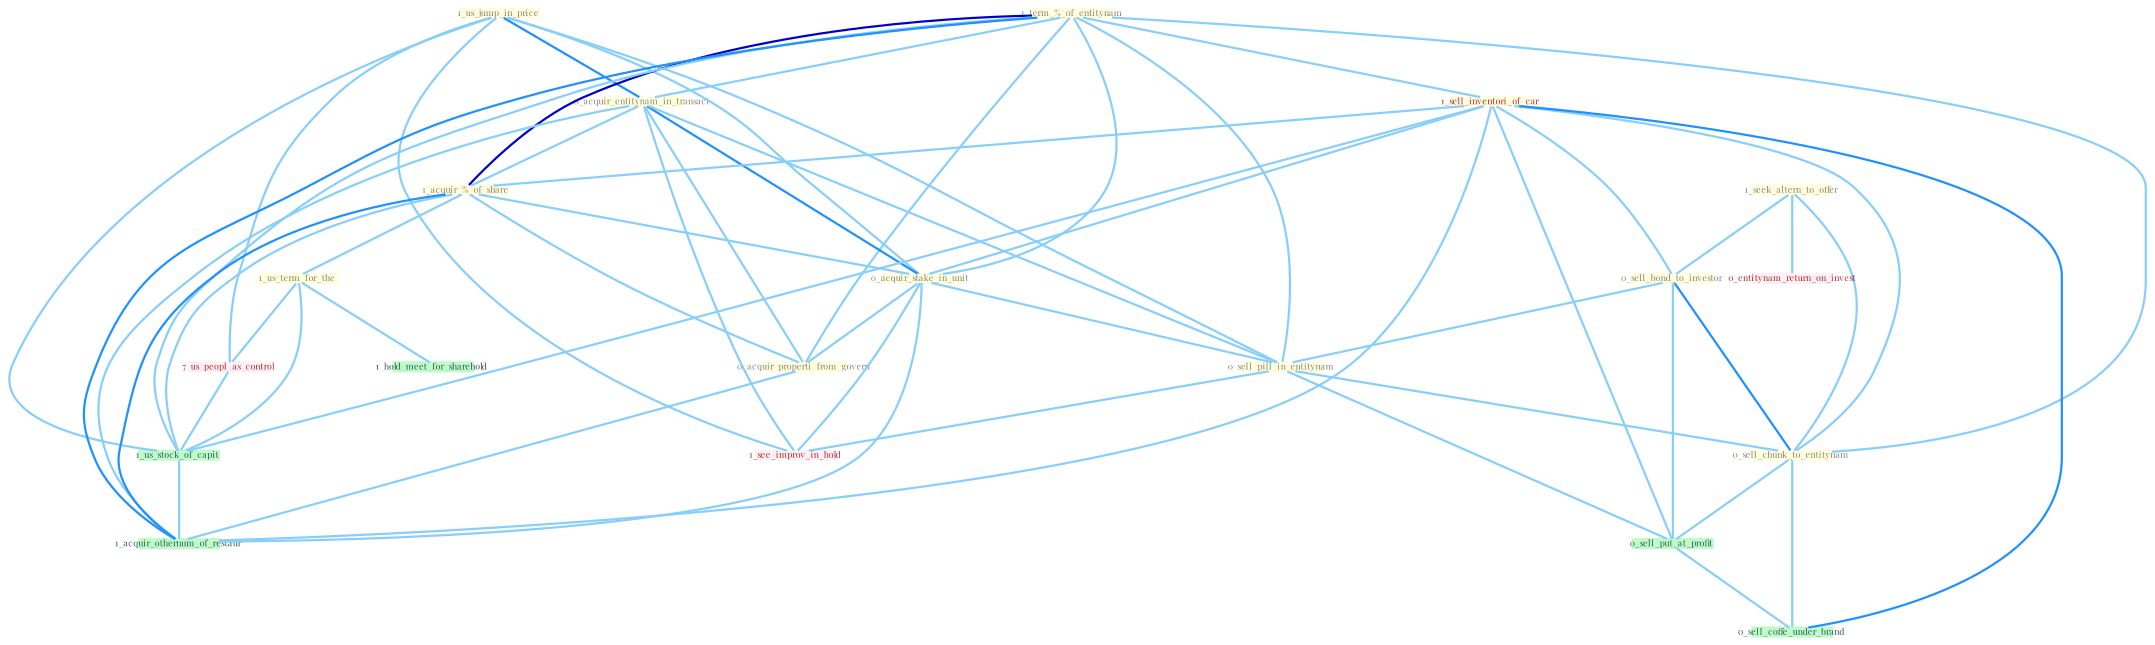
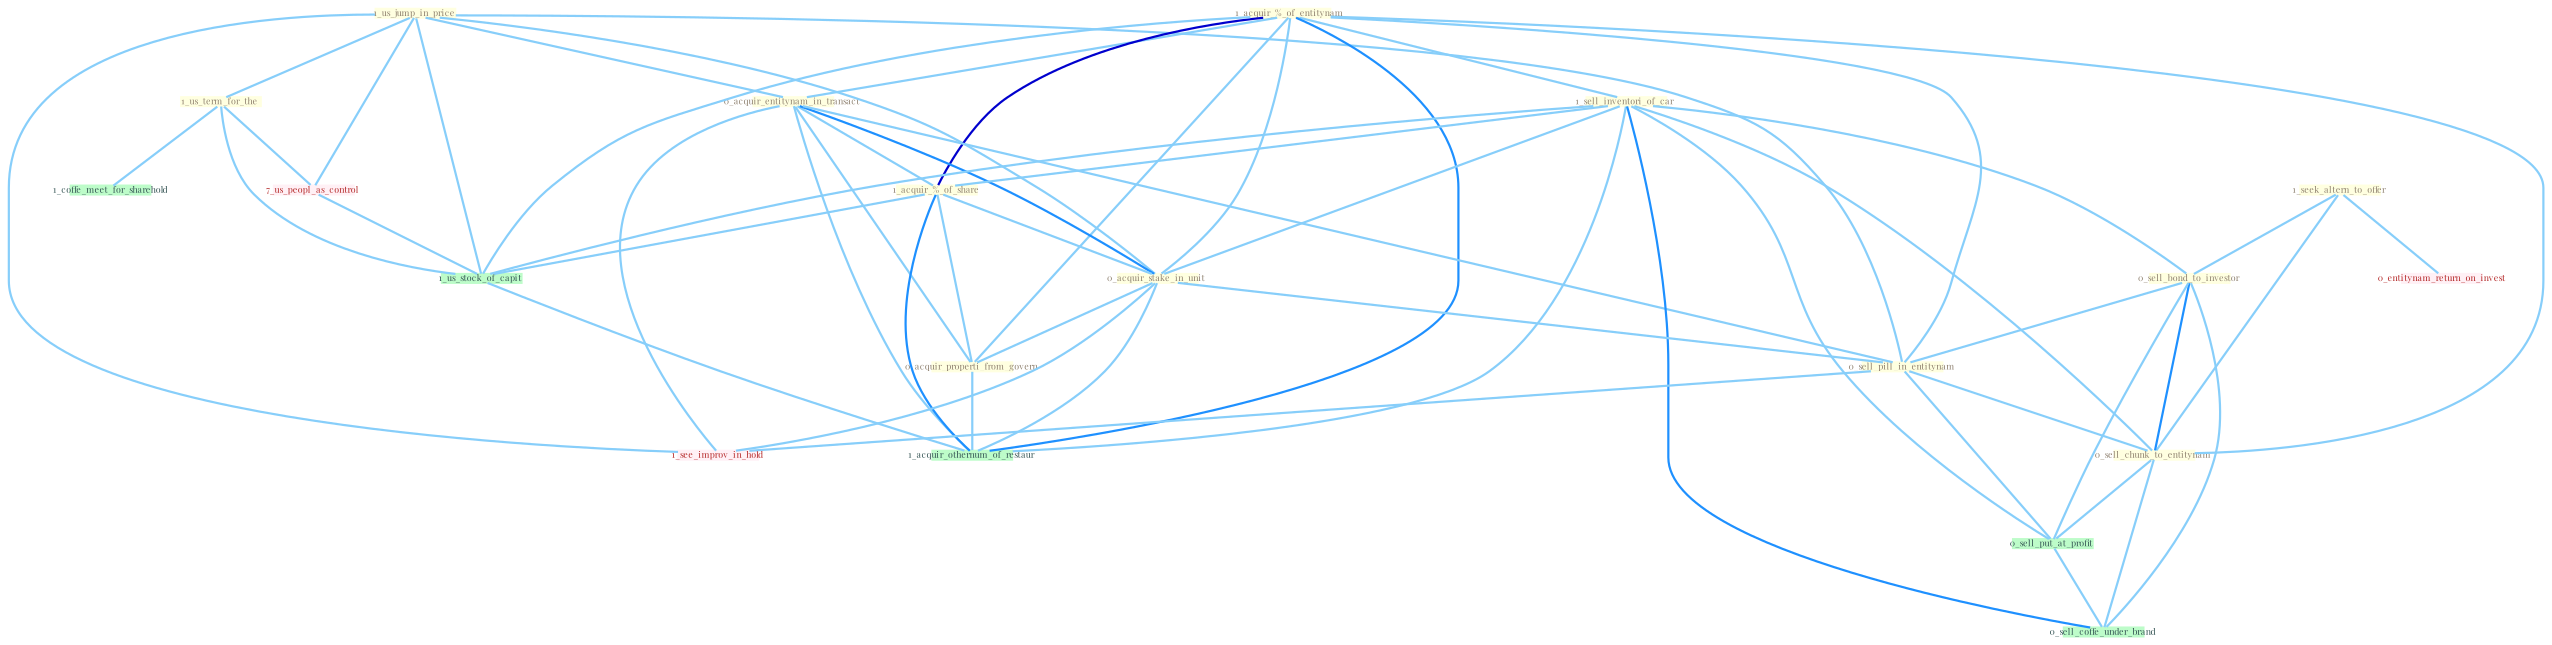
(1072, 13) -> (1290, 13)
(571, 58) -> (604, 57)
(1492, 102) -> (1626, 102)
(382, 234) -> (318, 58)
(433, 367) -> (110, 190)
none -> (2211, 469)
